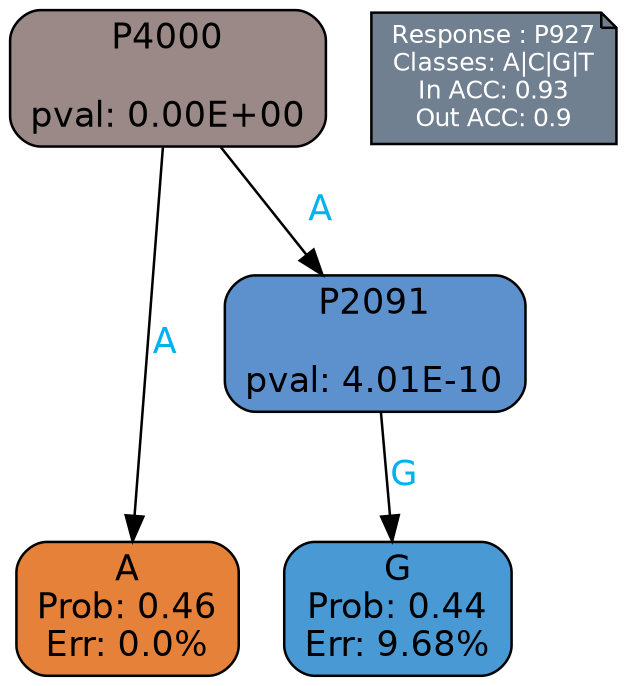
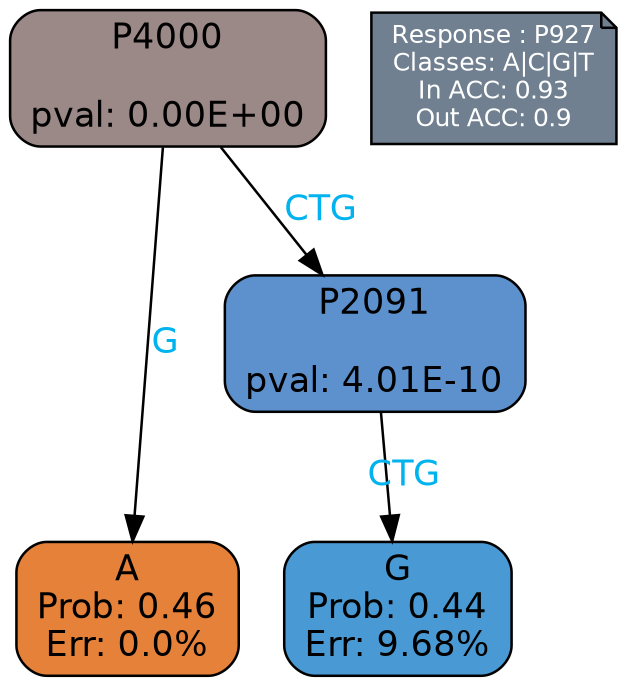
(321, 211) -> (321, 211)
(165, 344) -> (165, 344)
(404, 476) -> (404, 476)
